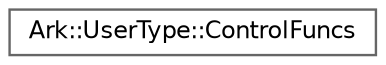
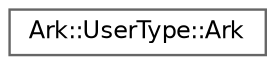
(193, 32) -> (138, 32)
